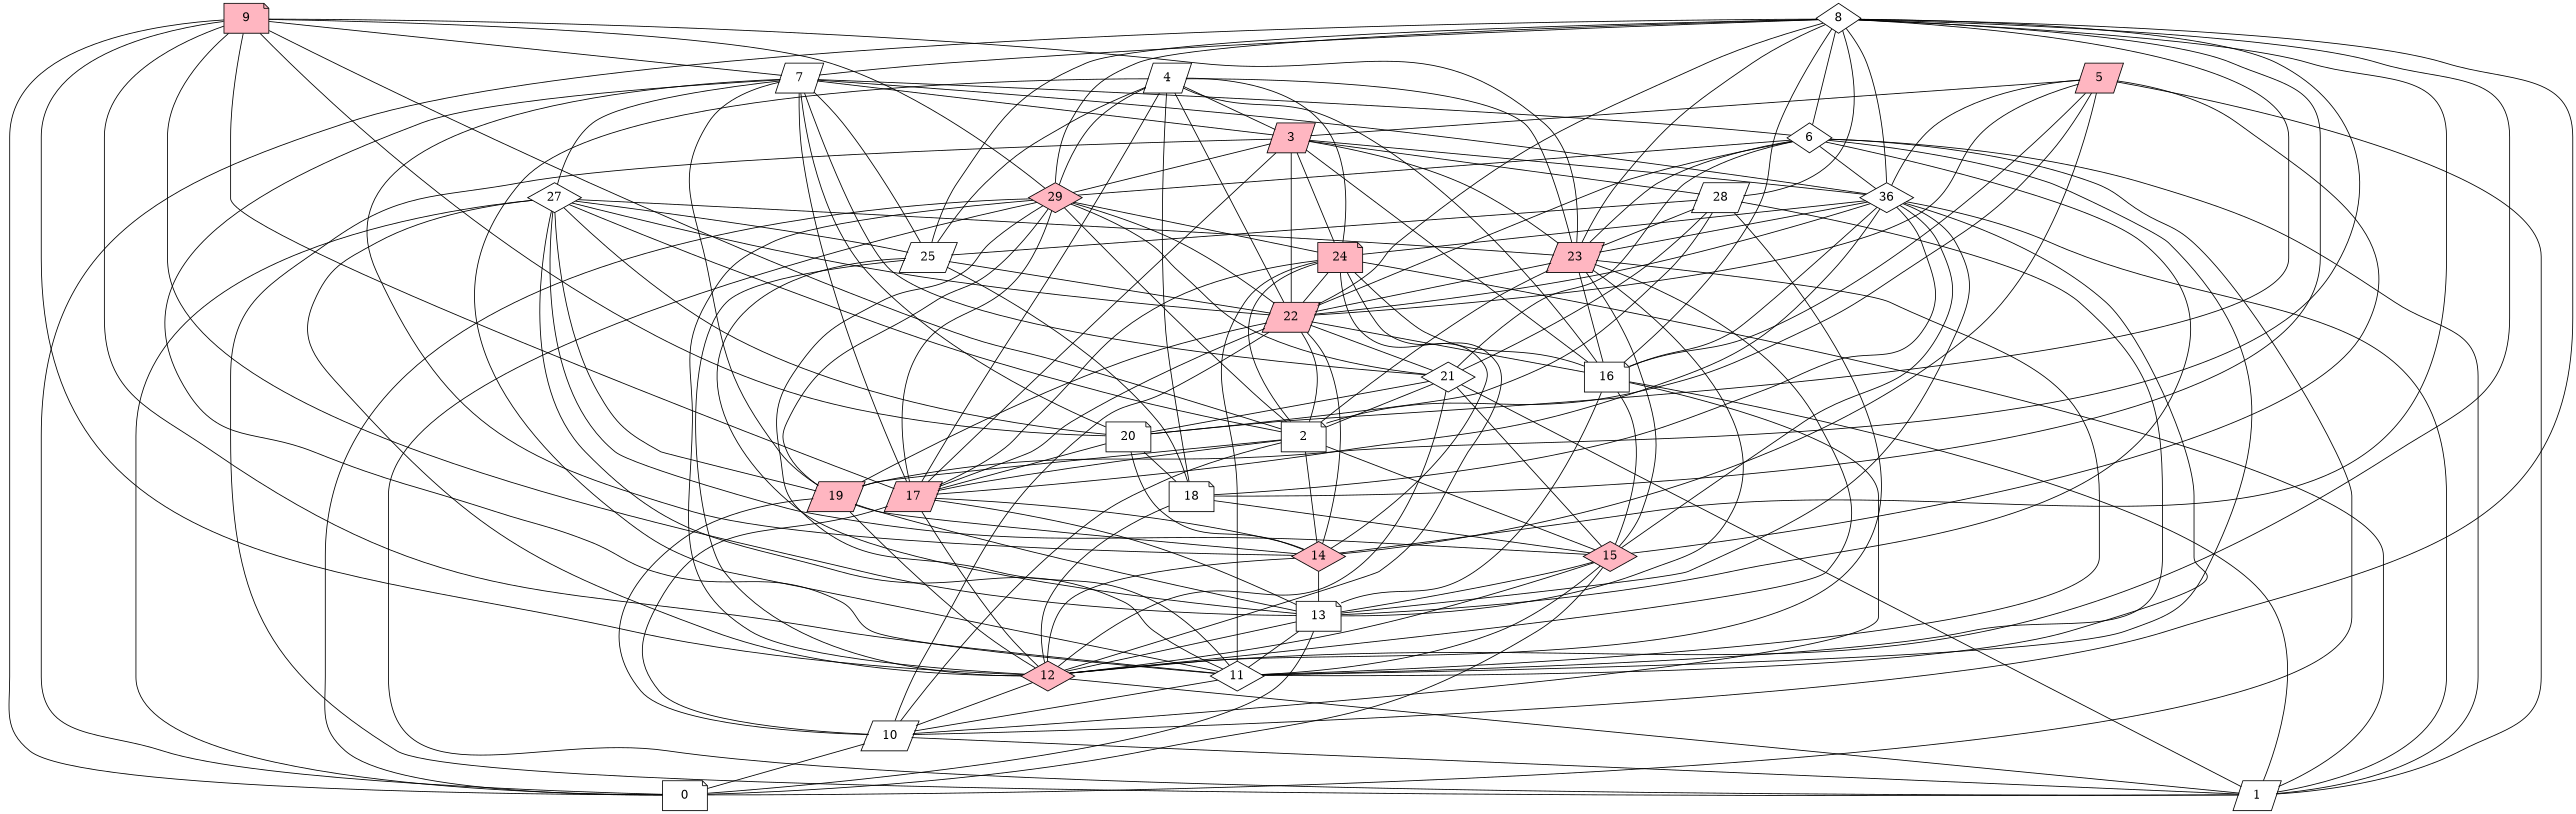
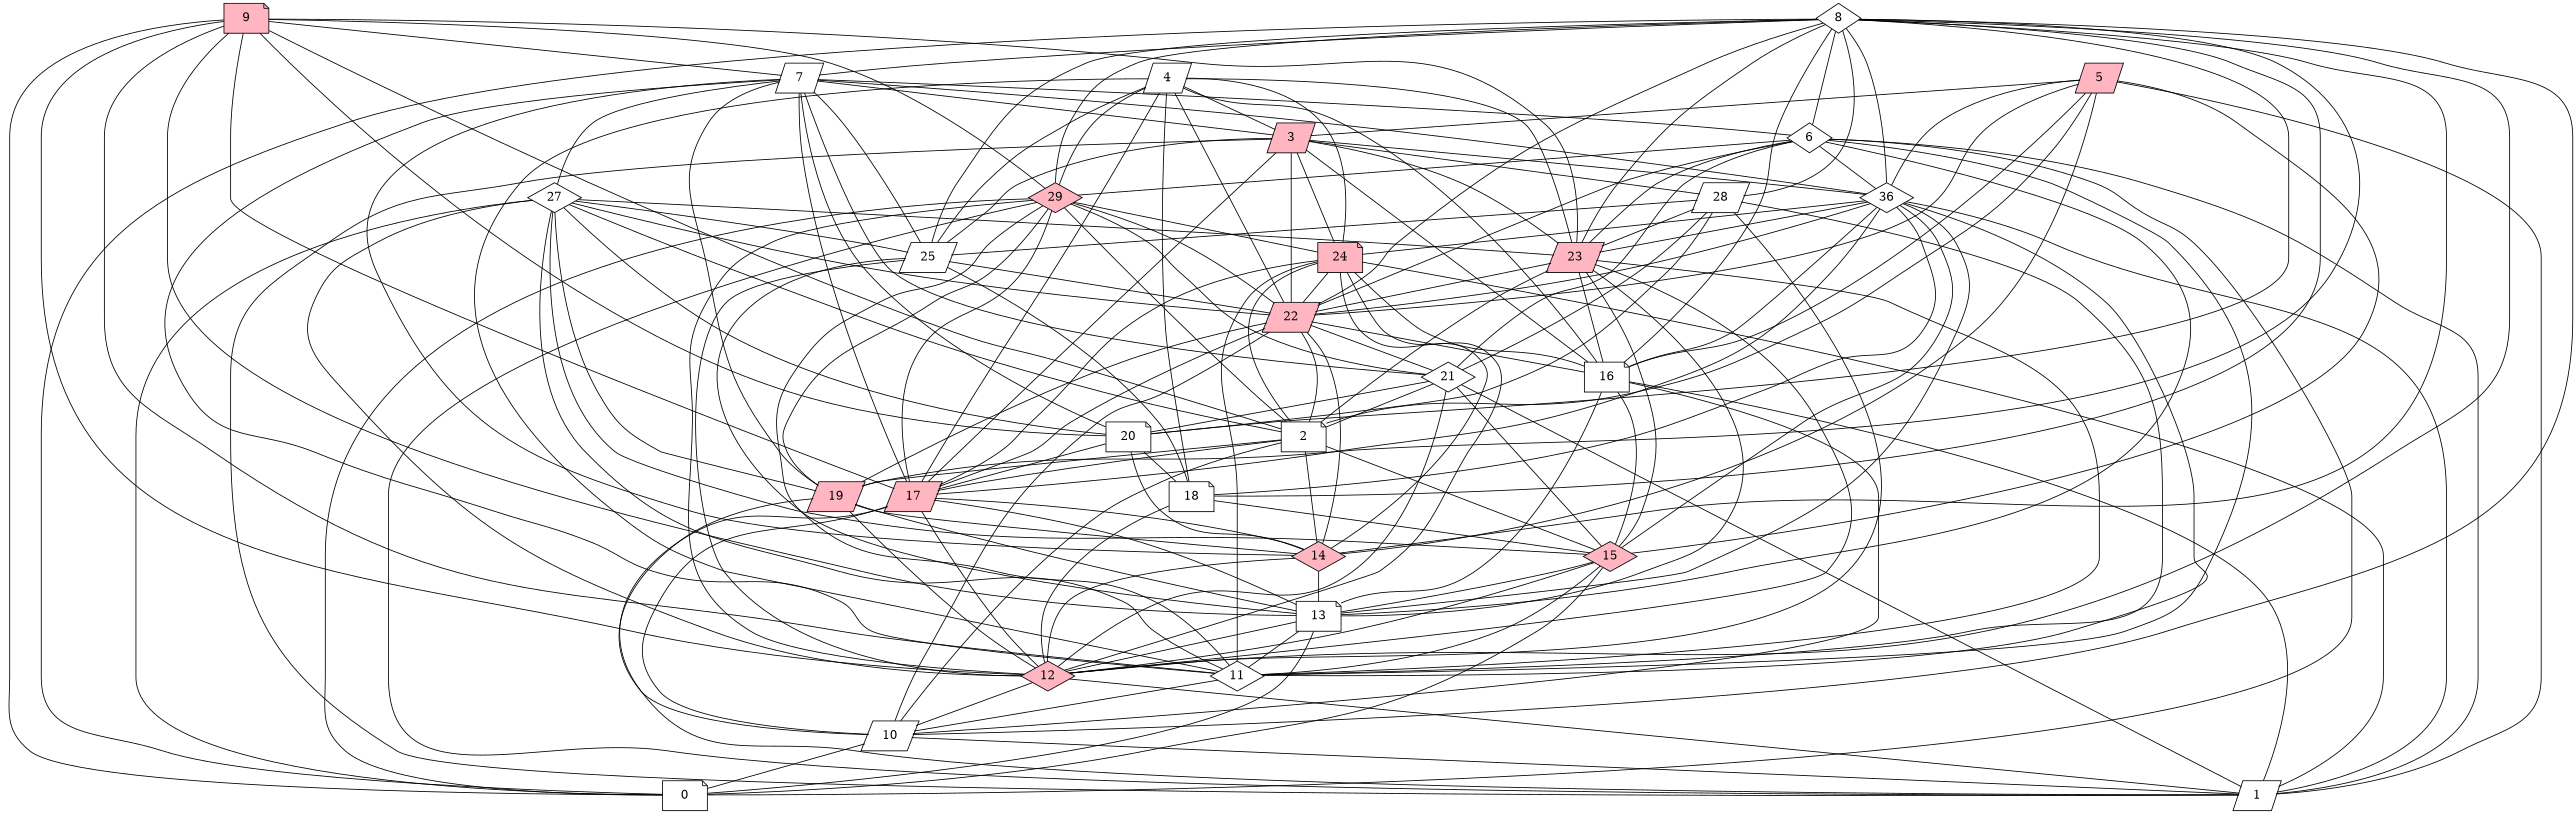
(1172, 168) -> (1098, 157)
none -> (1235, 778)
